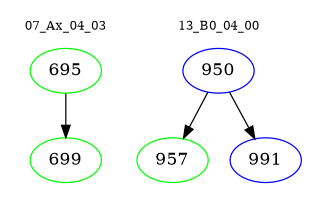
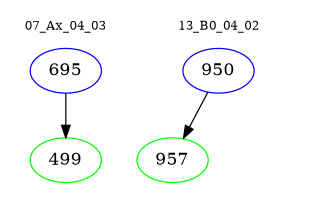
(219, 27) -> (219, 27)
(66, 71) -> (66, 71)
(66, 160) -> (66, 160)
(266, 160) -> none
